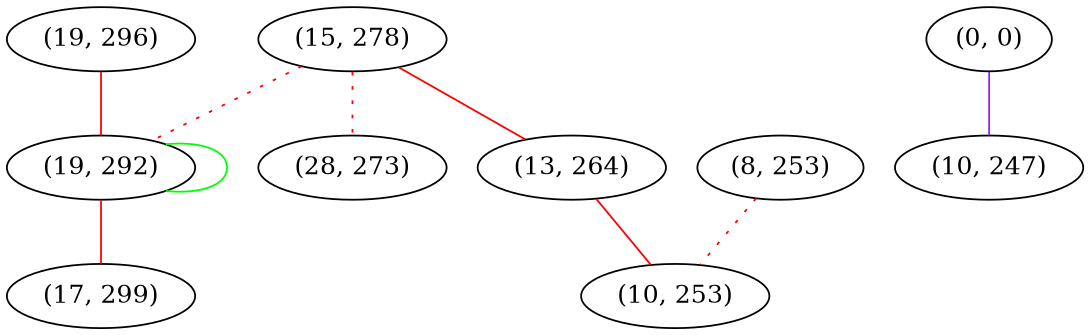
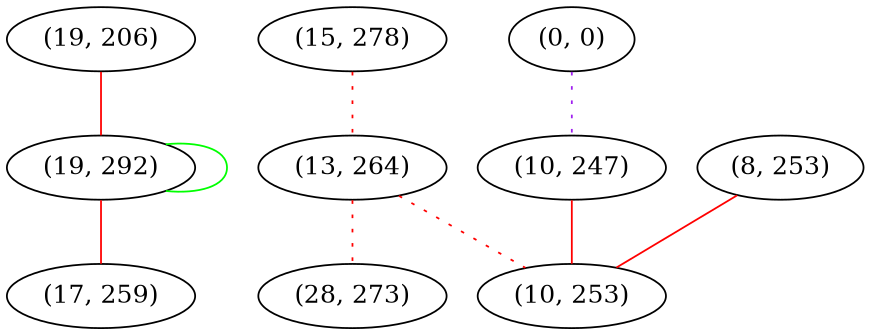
(101, 39) -> (101, 39)
(227, 103) -> none
(462, 103) -> (352, 104)
(352, 104) -> (352, 232)
(989, 104) -> (572, 104)
(728, 231) -> (677, 231)
none -> (572, 232)
(624, 232) -> (462, 232)
(101, 296) -> (101, 296)
